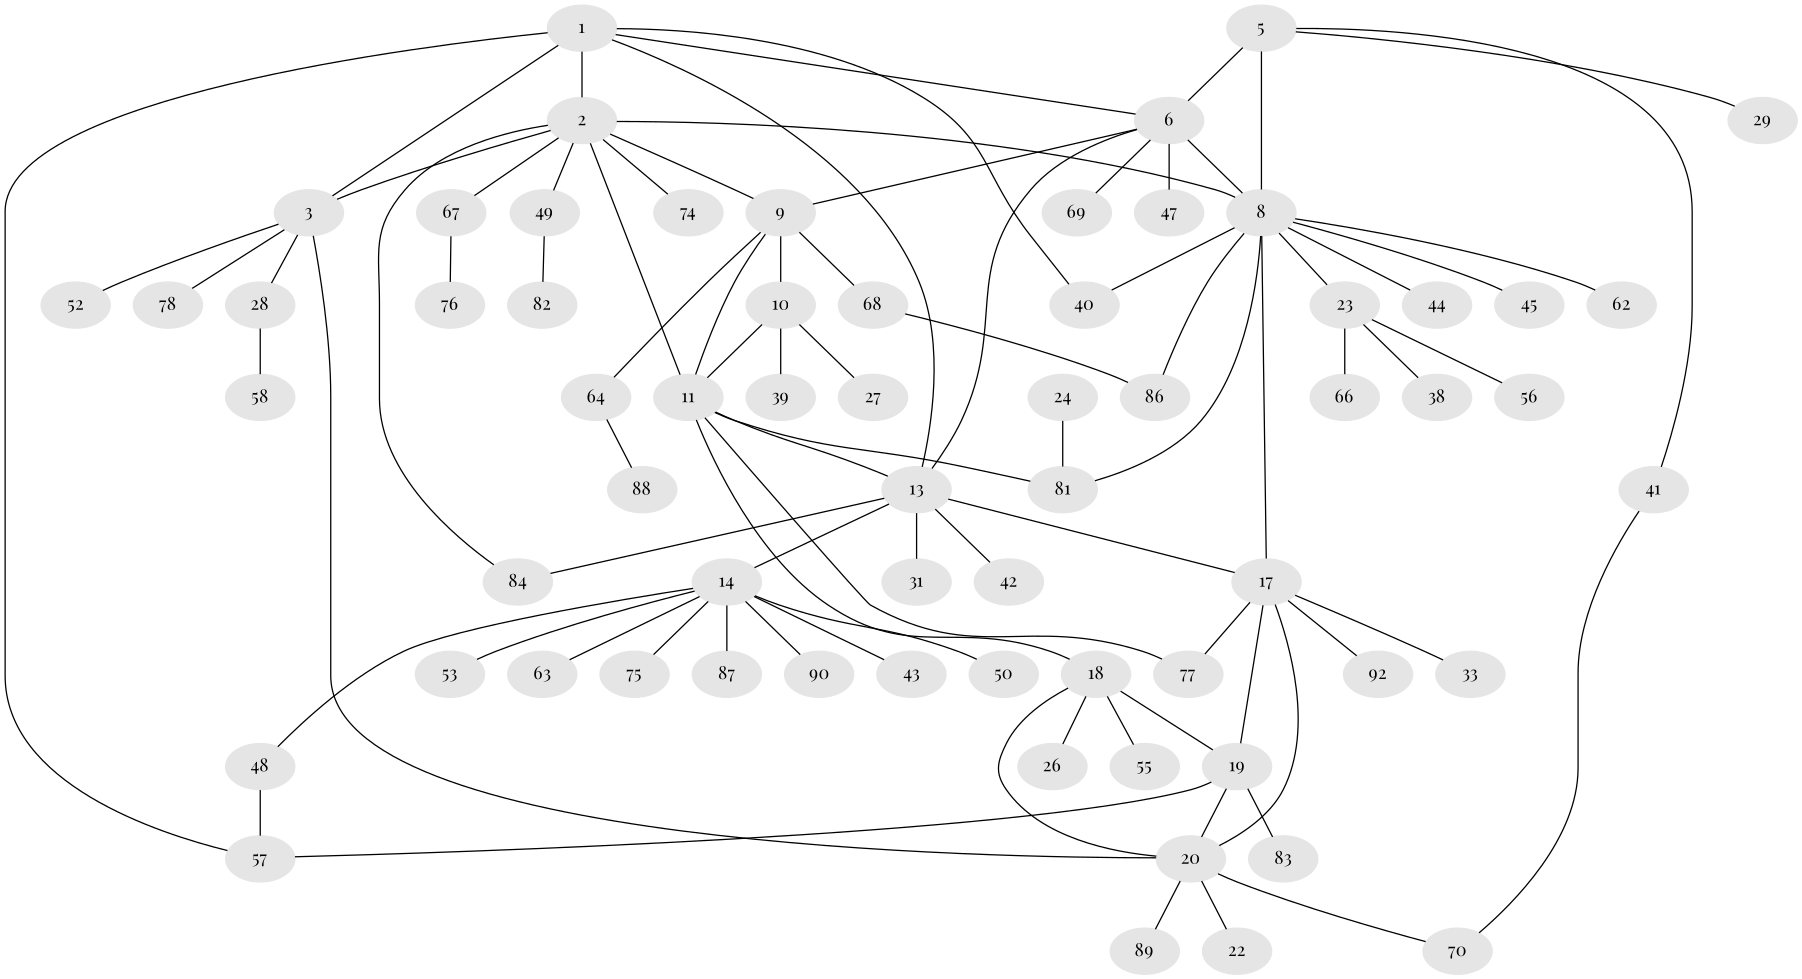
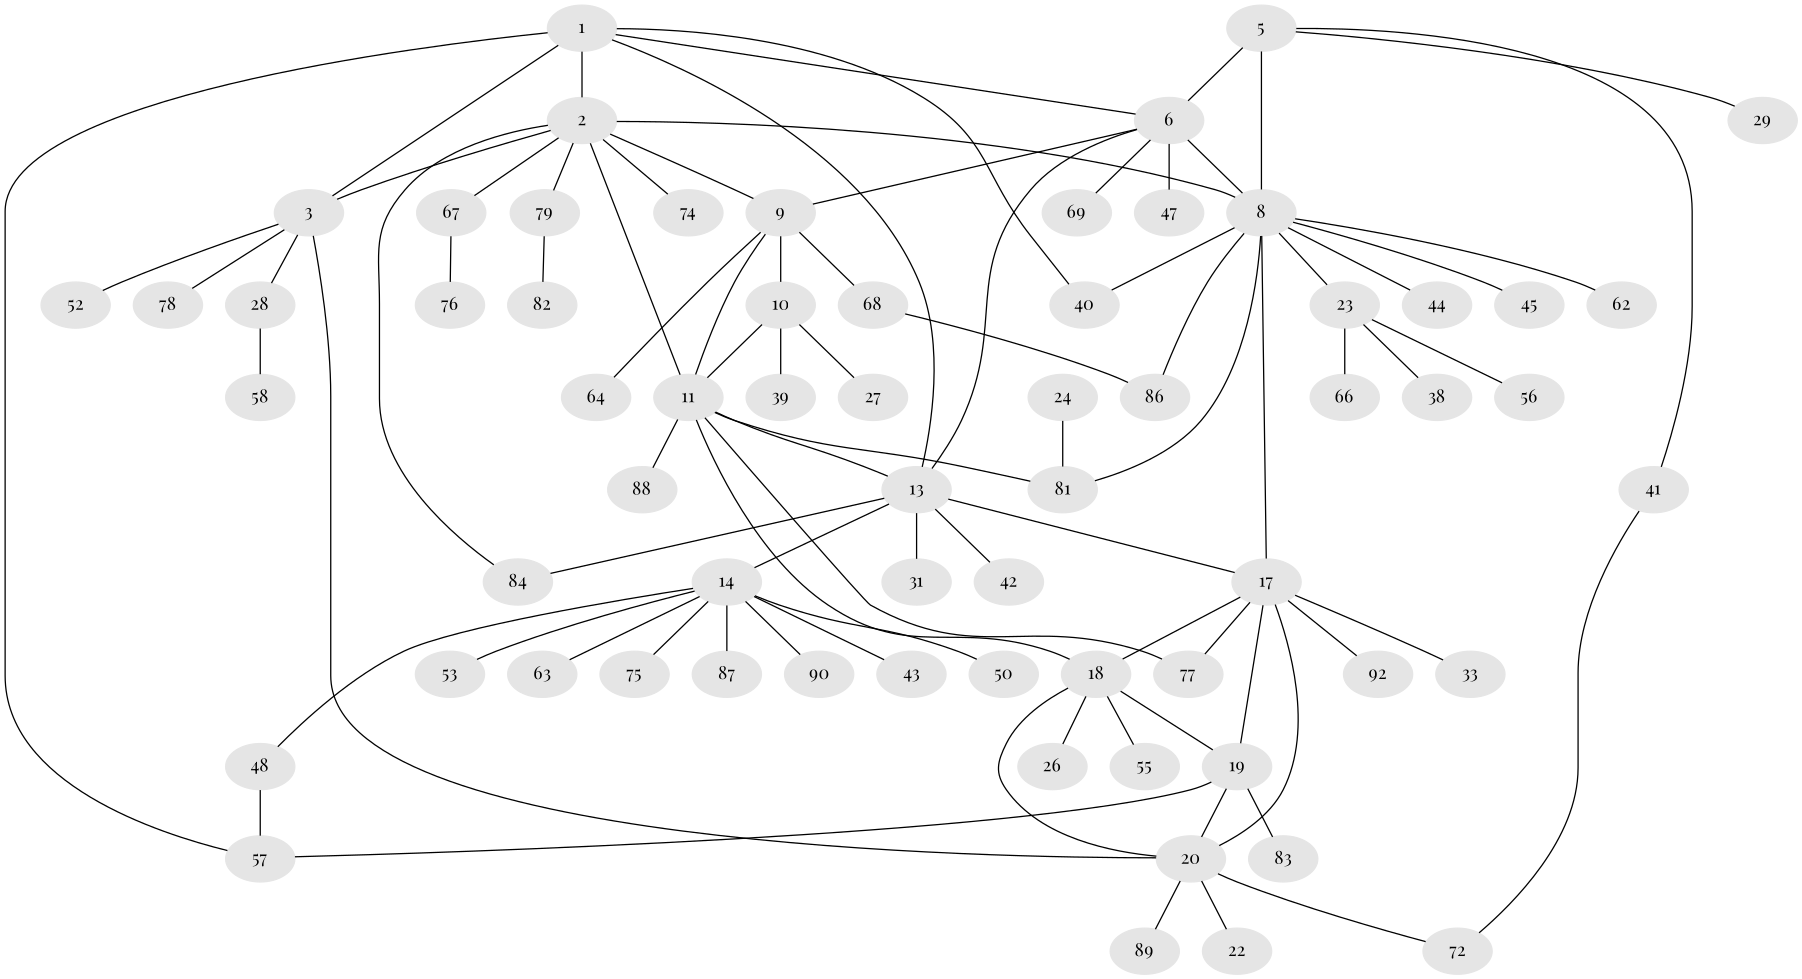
(545, 213) -> (545, 213)
(619, 444) -> (665, 444)
none -> (1181, 628)
(1458, 951) -> (1458, 951)
